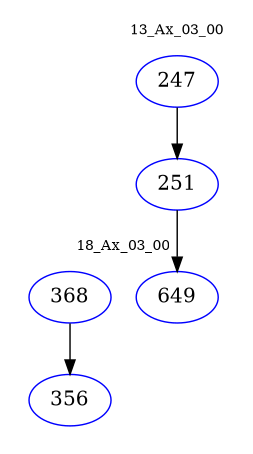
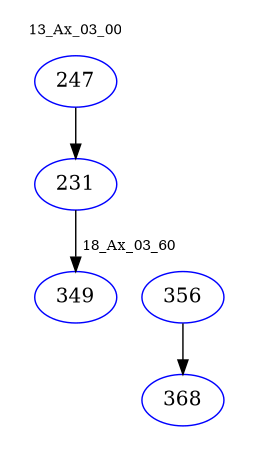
(177, 184) -> (76, 184)
(124, 247) -> (129, 247)
(177, 297) -> (76, 297)
(70, 342) -> (183, 342)
